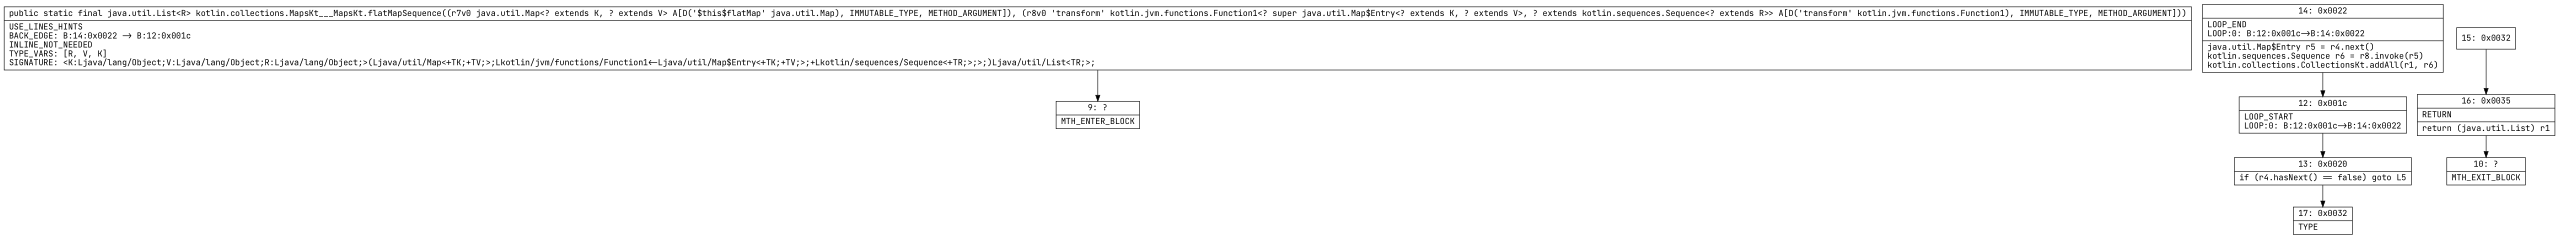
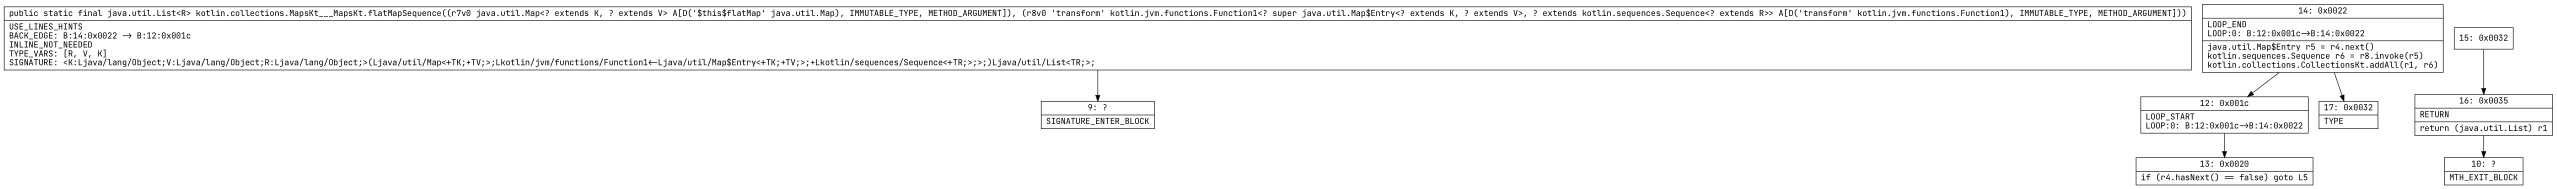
(1098, 122) -> (1098, 122)
(2323, 193) -> (2338, 84)
